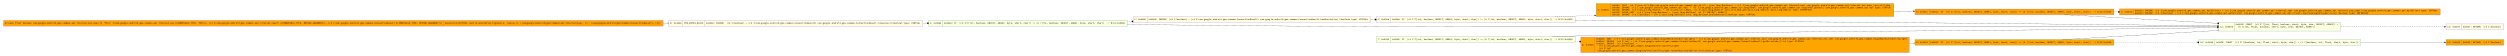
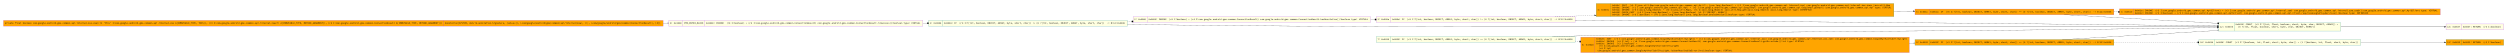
(2393, 27) -> (2393, 27)
